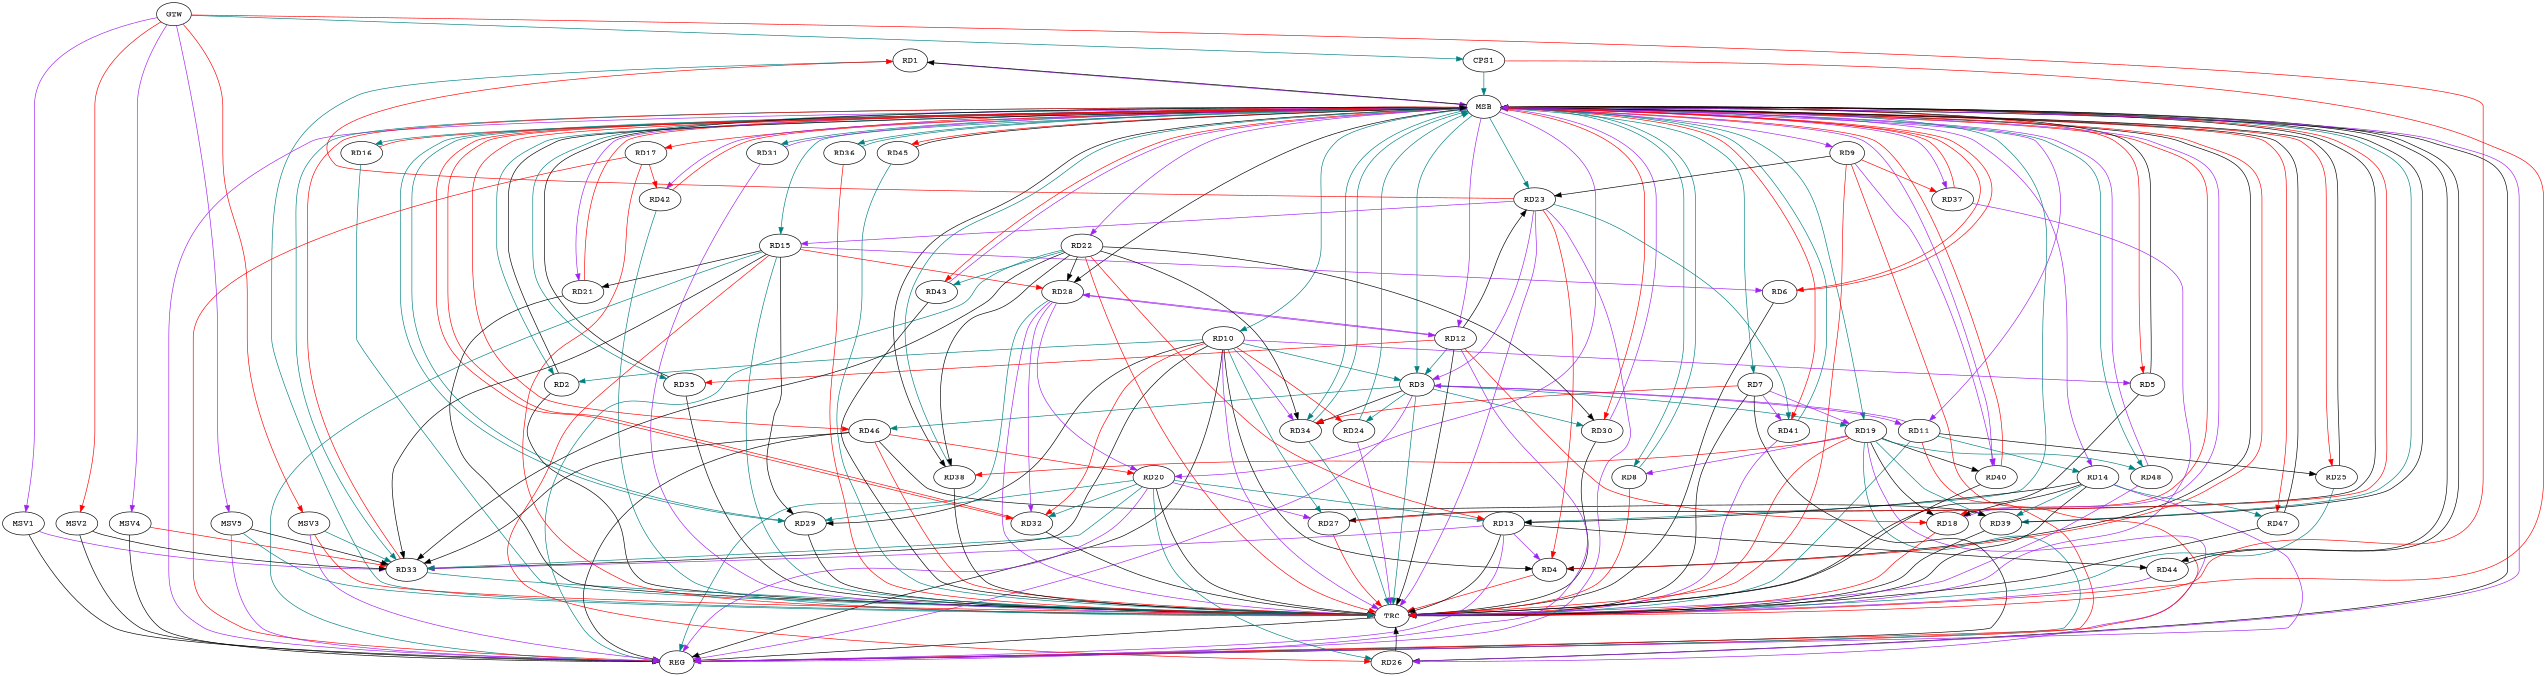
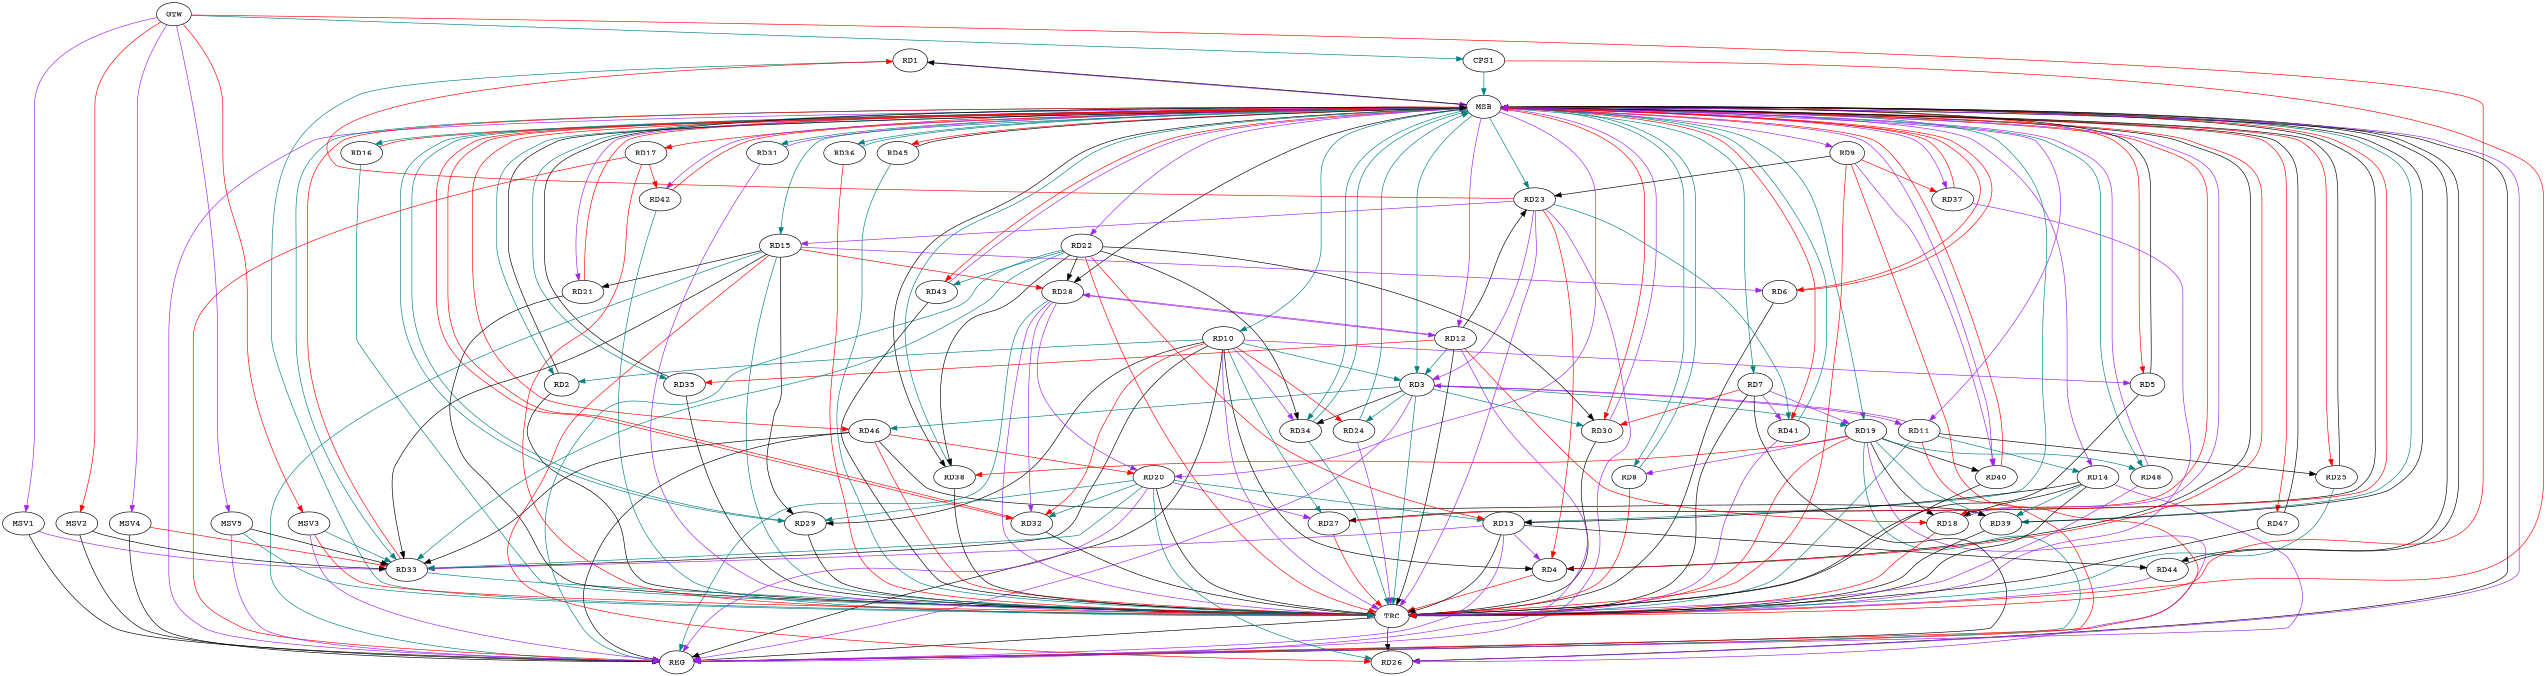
(740, 395) -> (740, 395)
(1540, 396) -> (1672, 410)
(2184, 500) -> none
(1396, 642) -> (1388, 636)
